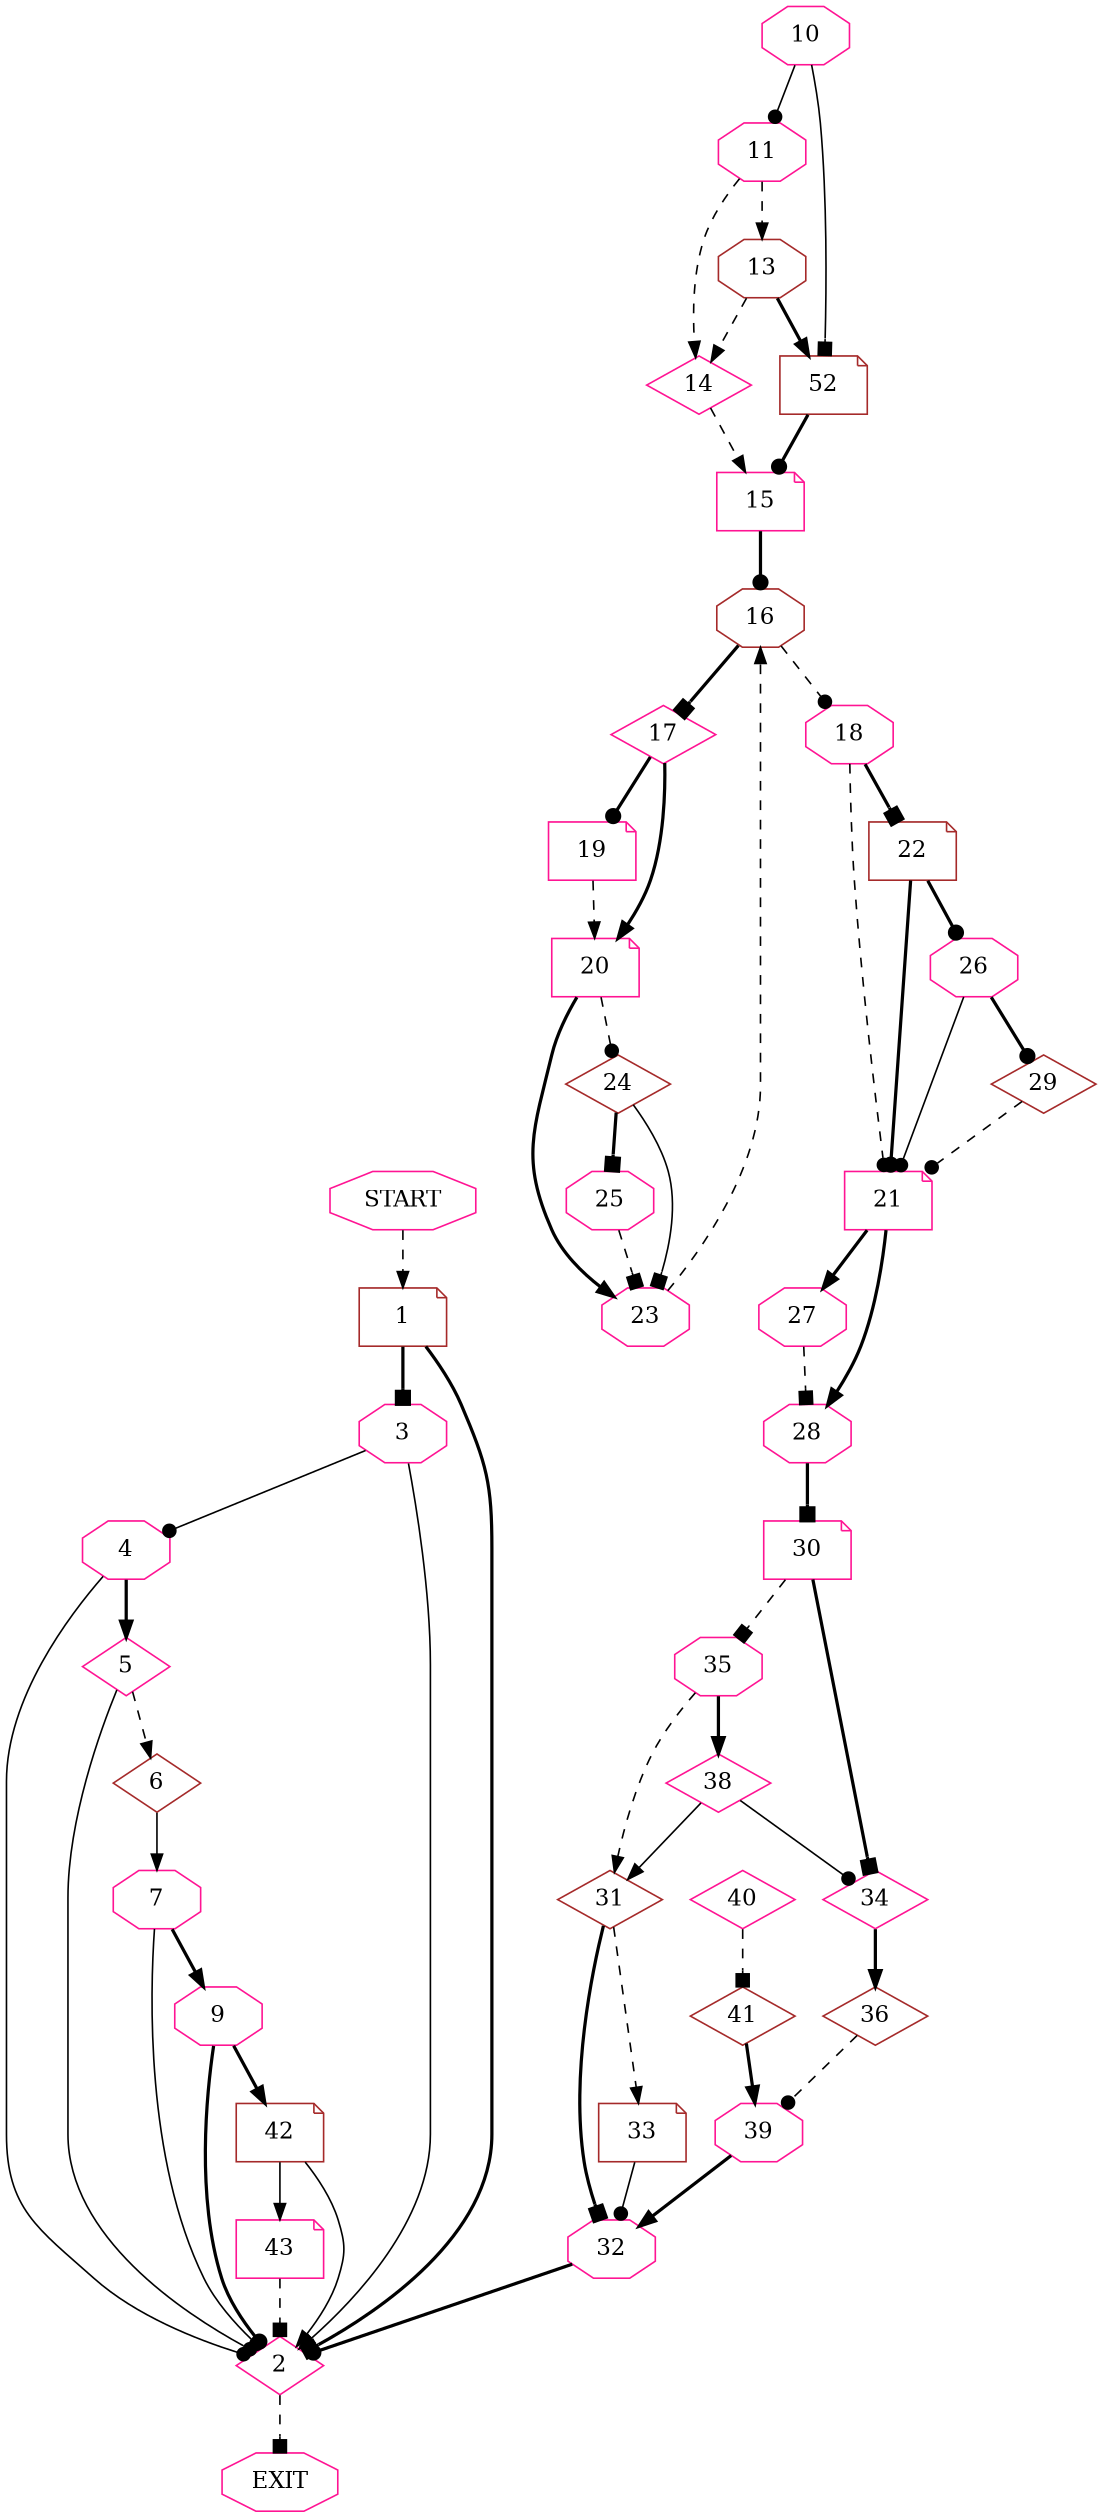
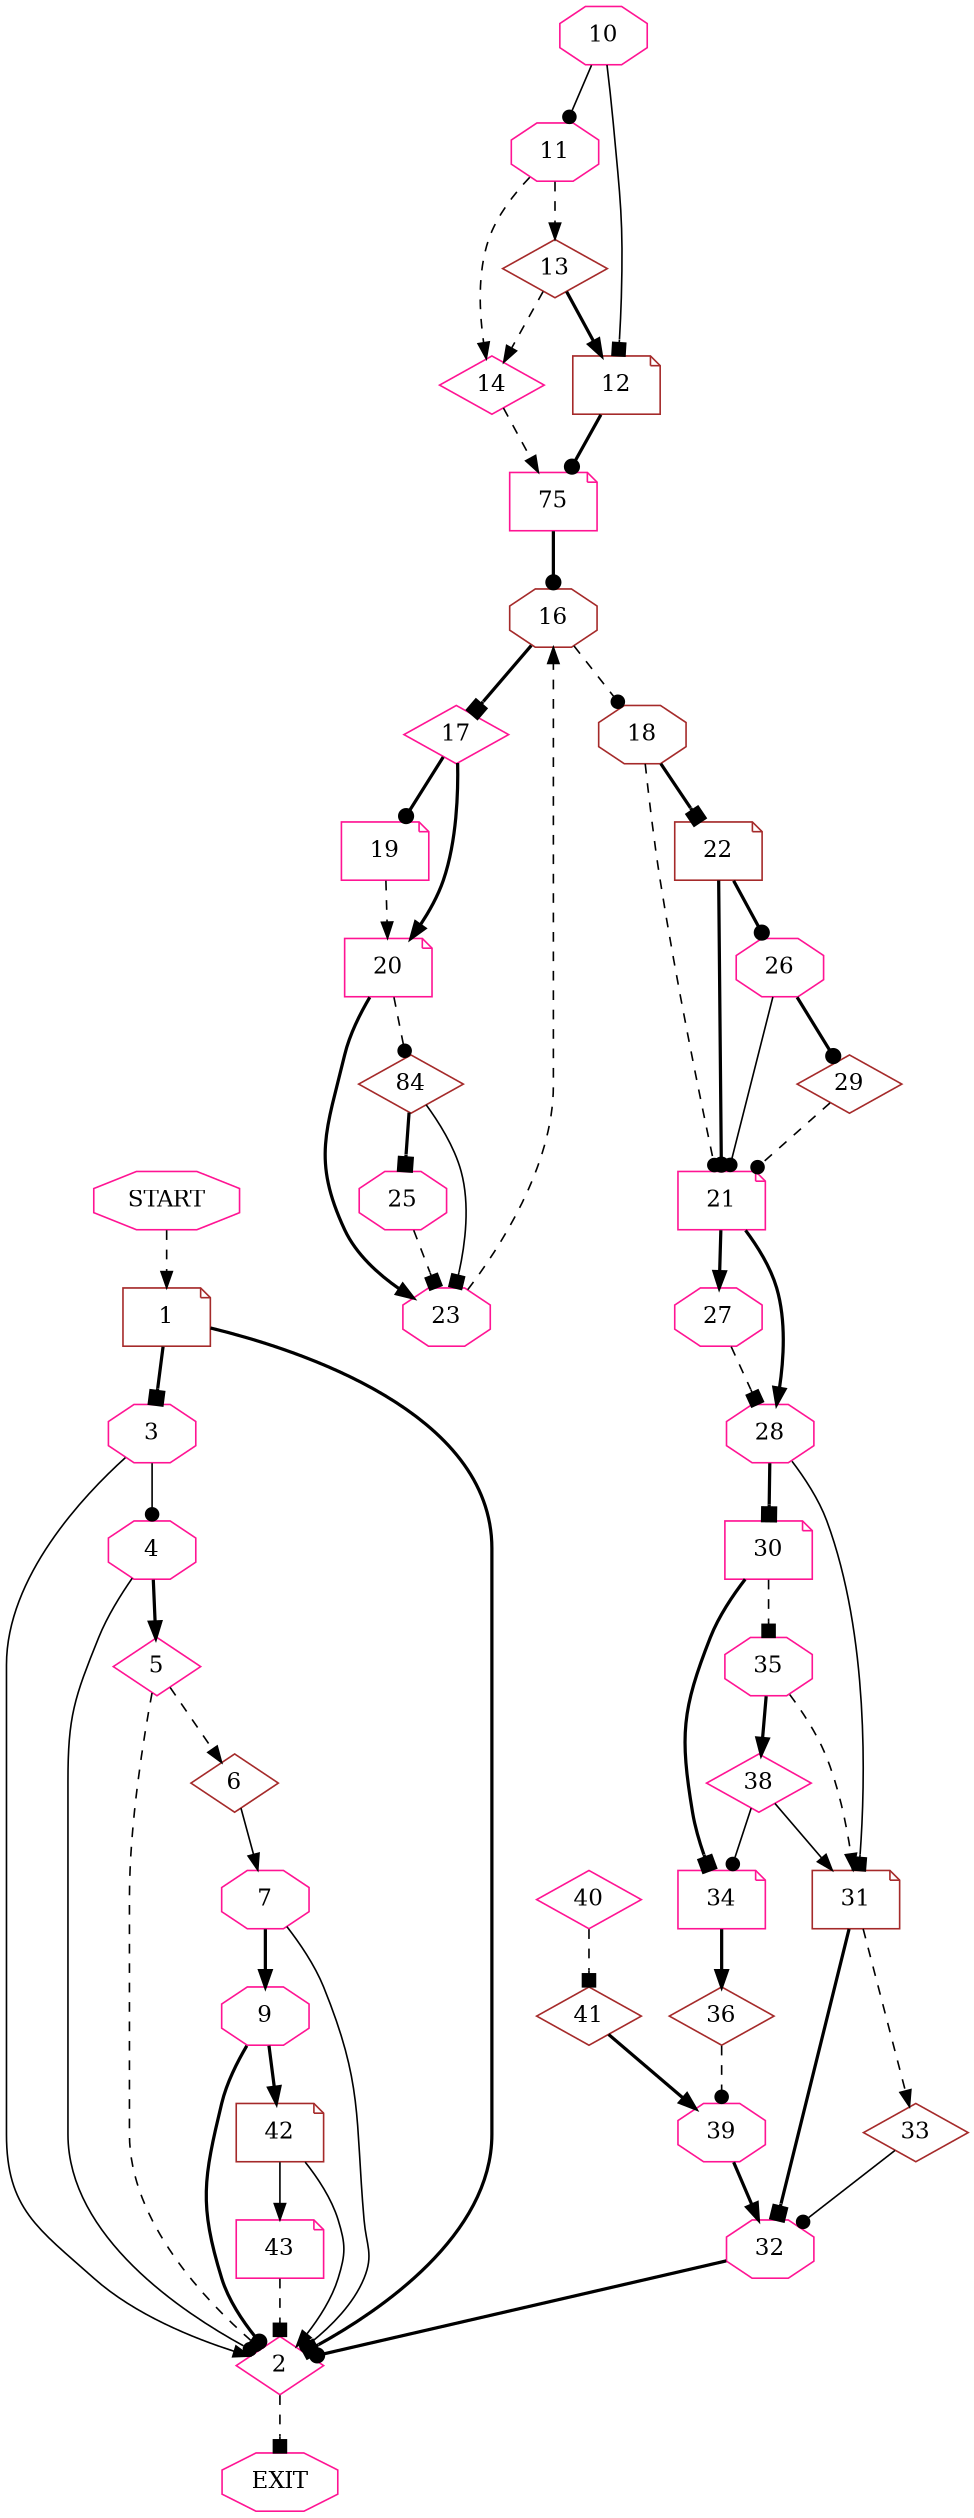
(762, 269) -> (555, 269)
(824, 385) -> (616, 385)
(760, 502) -> (553, 502)
(849, 735) -> (642, 735)
(618, 1084) -> (411, 1084)
none -> (856, 1651)
(610, 1900) -> (856, 1900)
(875, 1900) -> (722, 1900)
(68, 2052) -> (129, 2036)
(642, 2133) -> (916, 2133)
